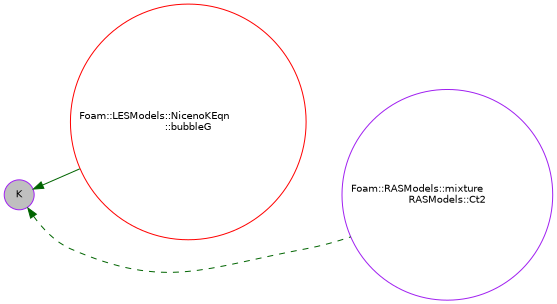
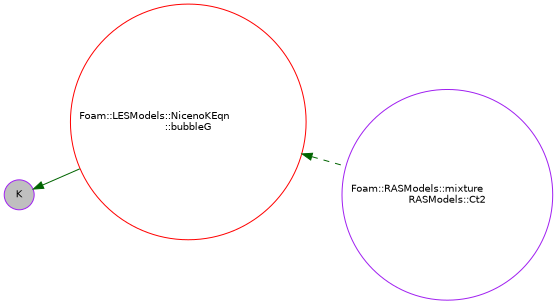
(186, 272) -> (329, 162)
